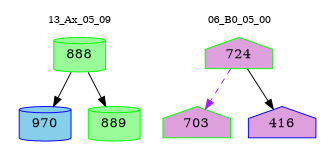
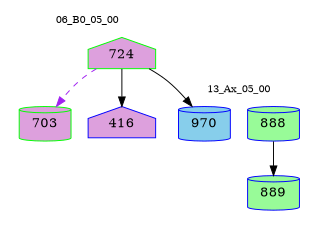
(80, 21) -> (239, 90)
(80, 55) -> (274, 124)
(65, 85) -> (177, 89)
(114, 124) -> (274, 193)
(197, 124) -> (45, 124)
